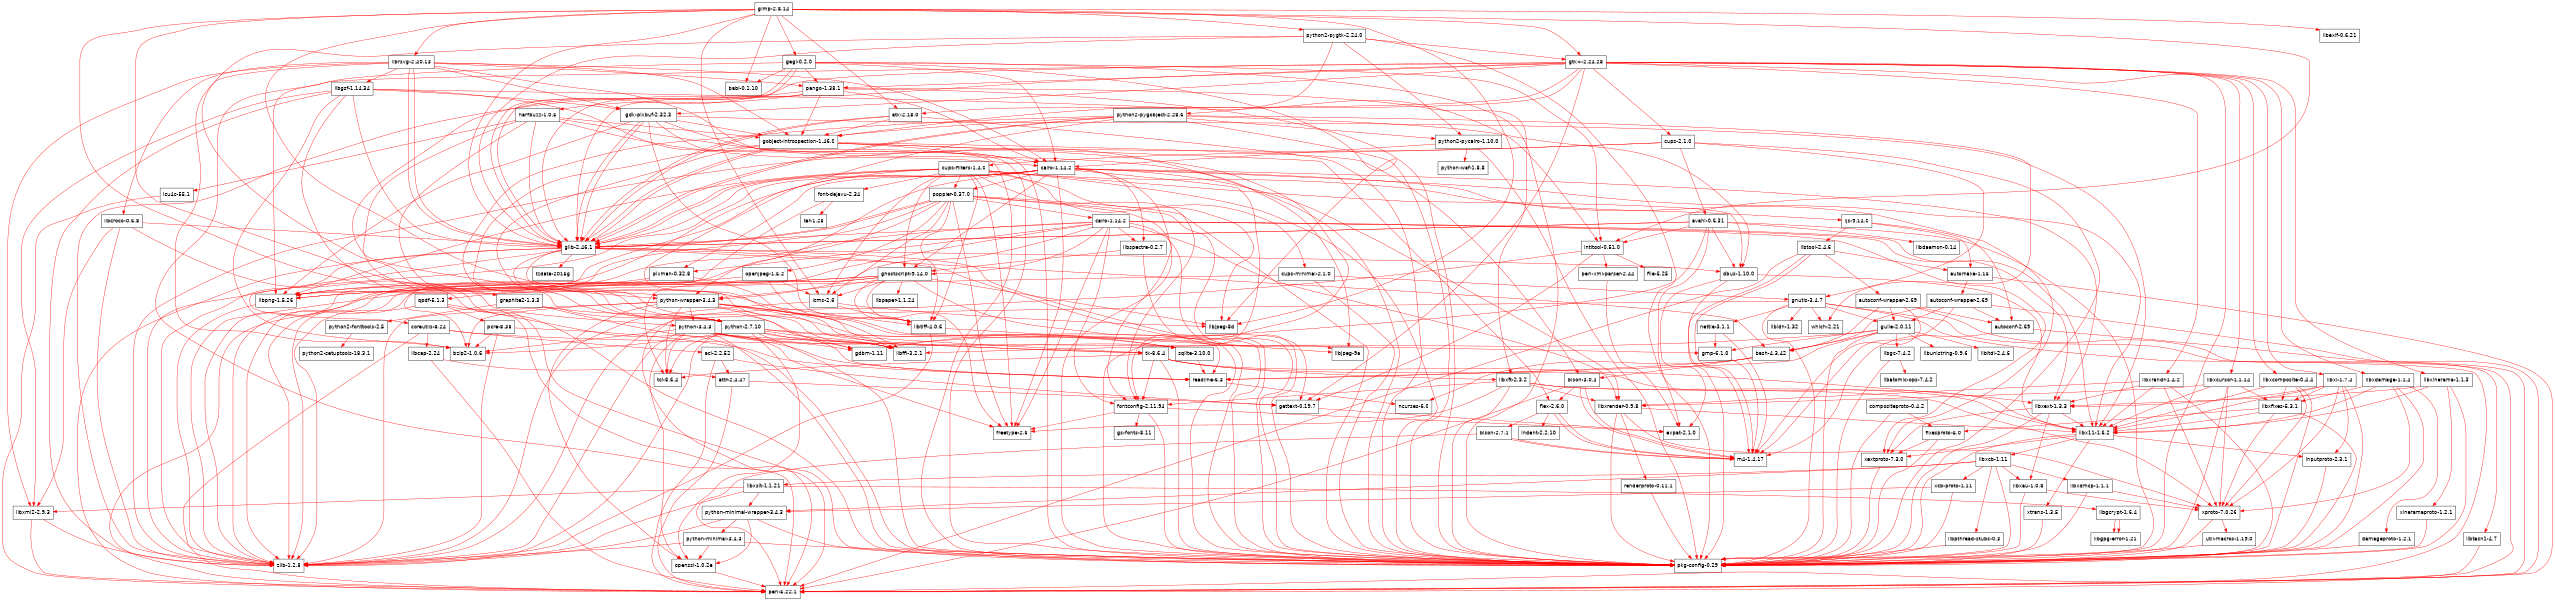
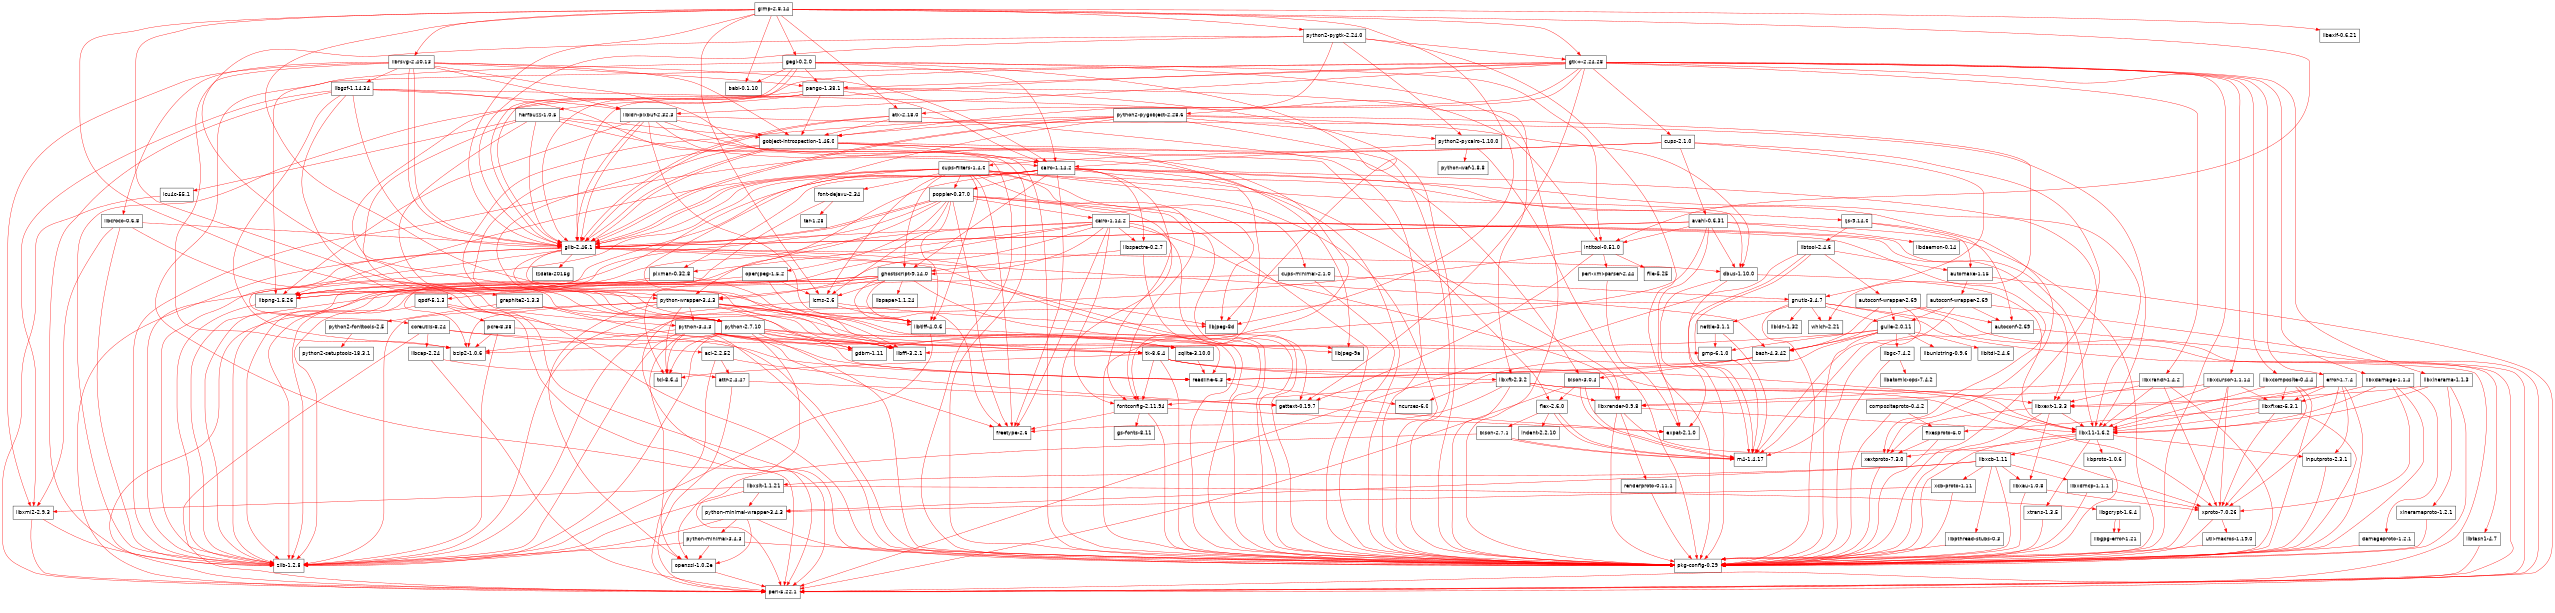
(649, 115) -> (649, 115)
(2340, 380) -> (2340, 380)
none -> (2105, 460)
